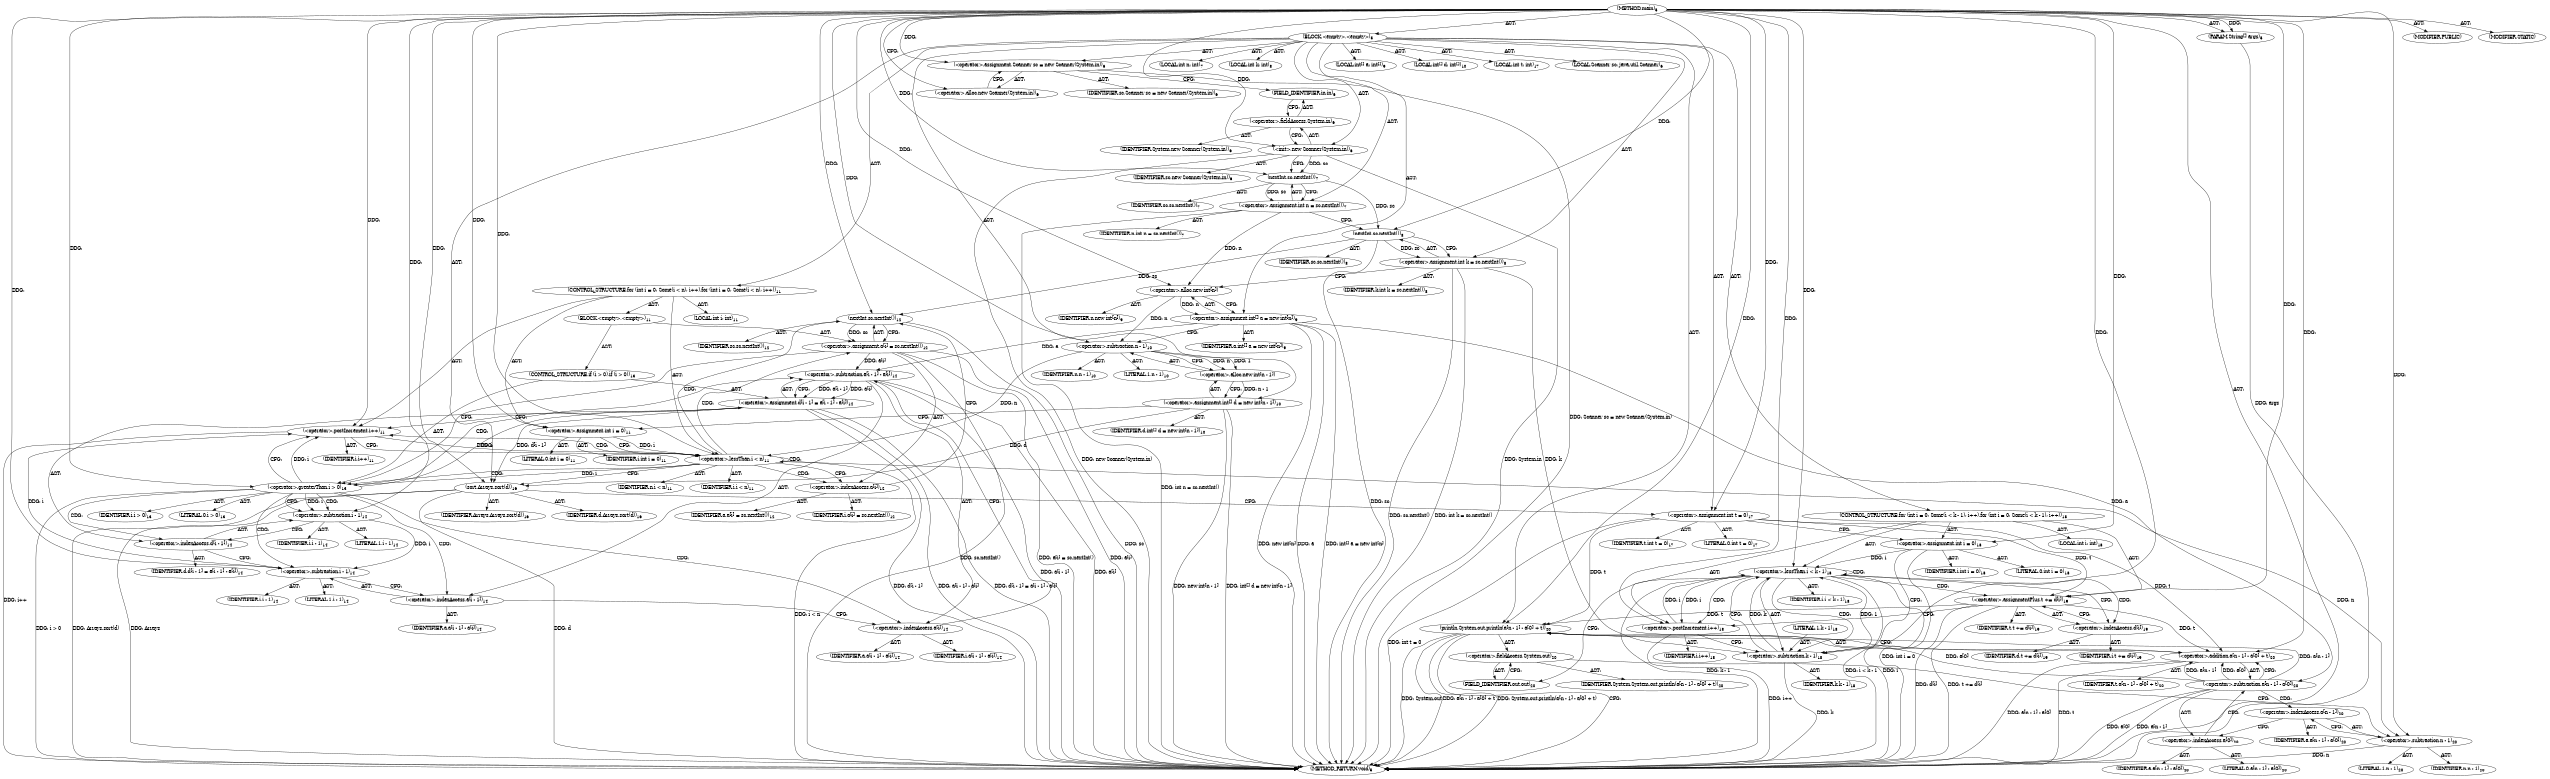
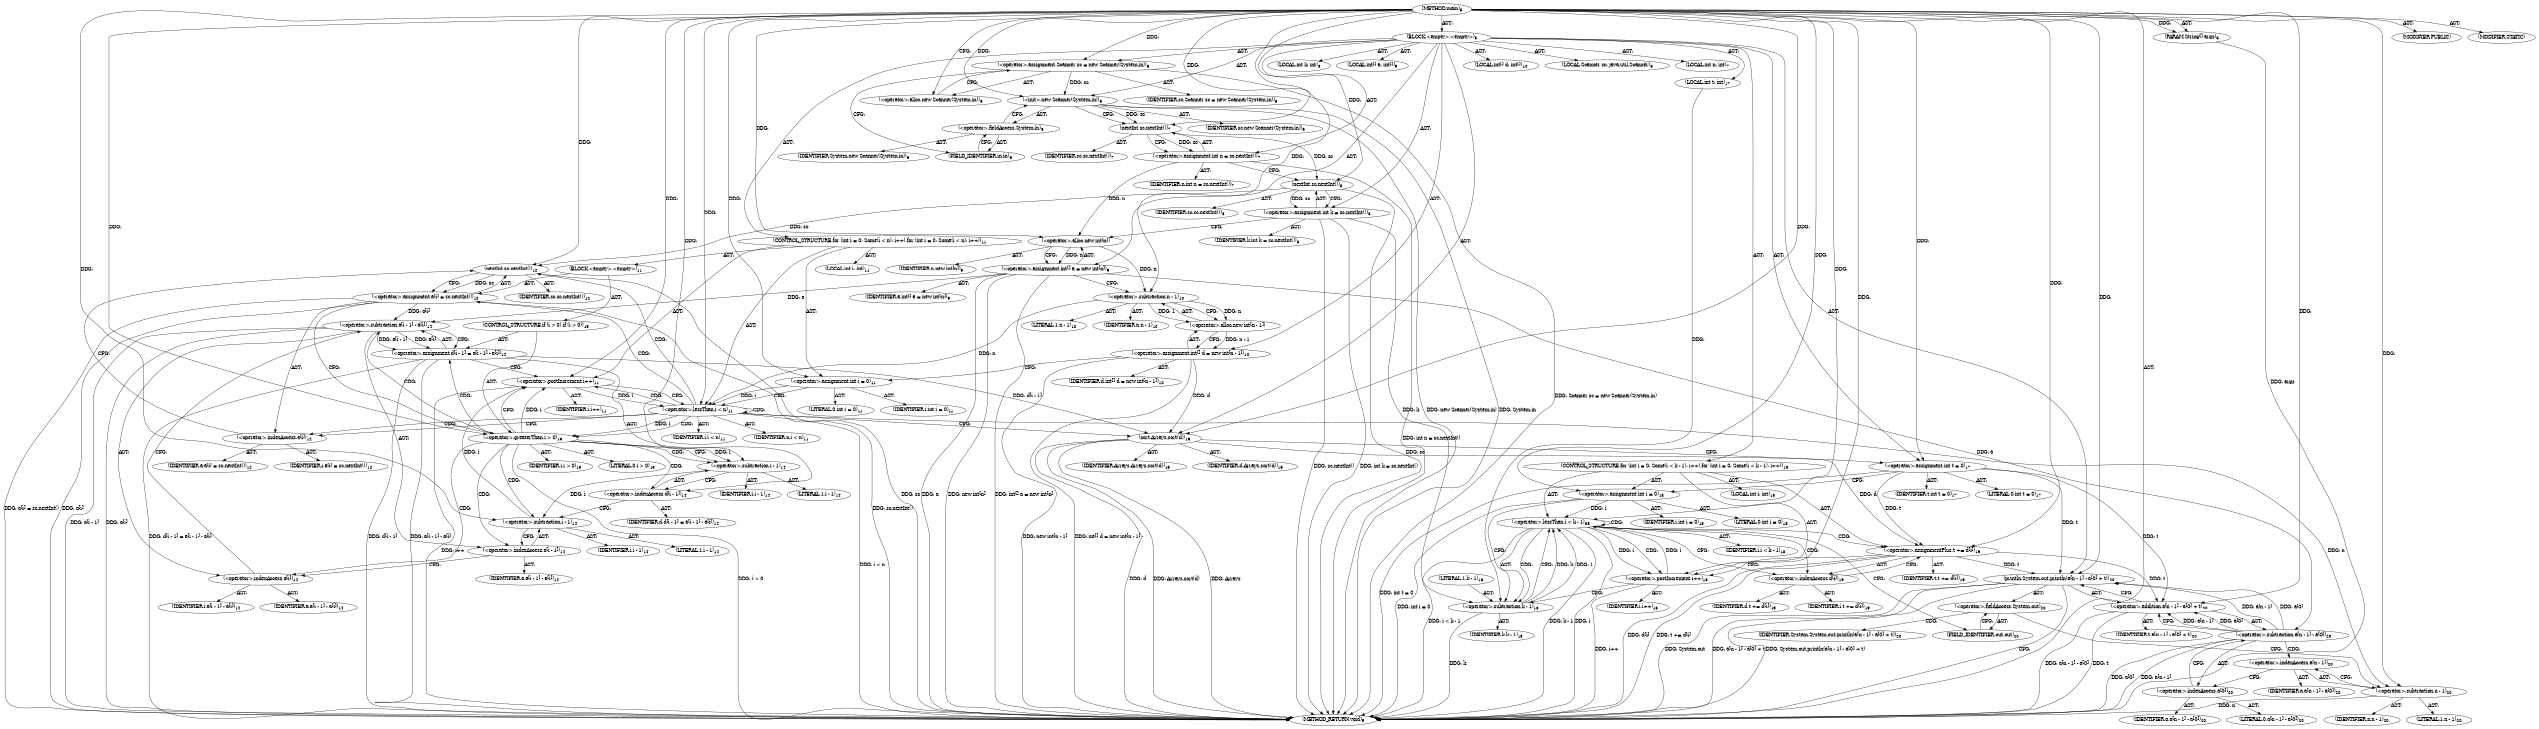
none -> (1068, 82)
(2095, 260) -> (1692, 424)
none -> (1573, 456)
(1829, 572) -> (1587, 522)
(1596, 671) -> (1932, 621)
